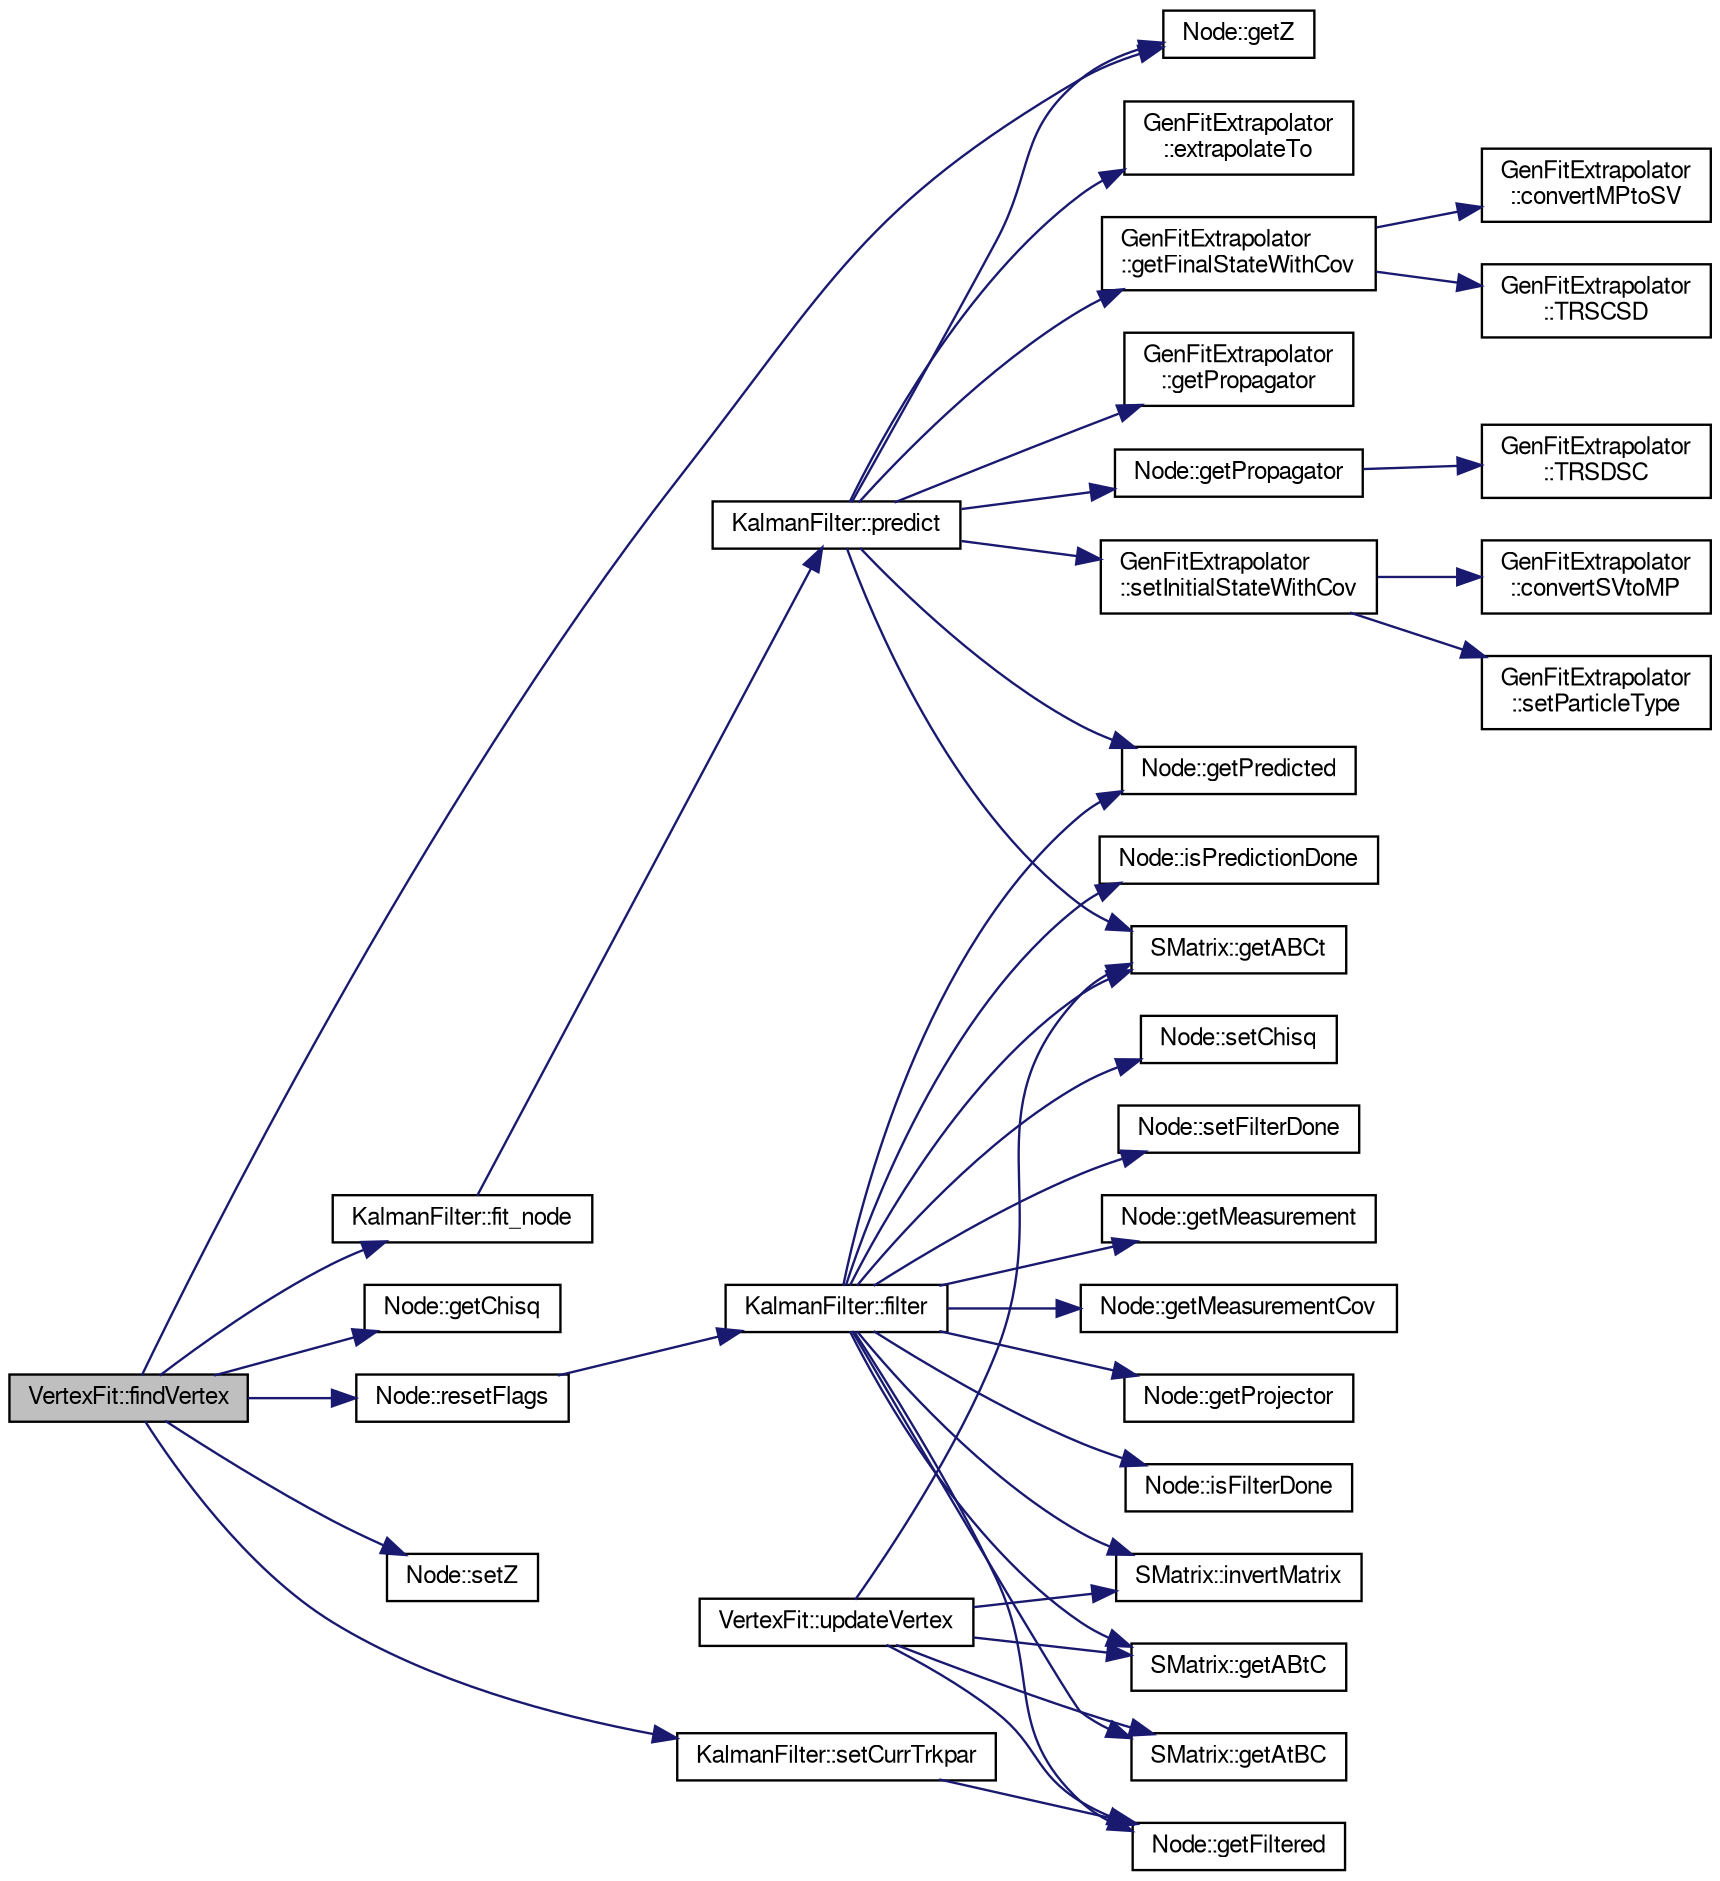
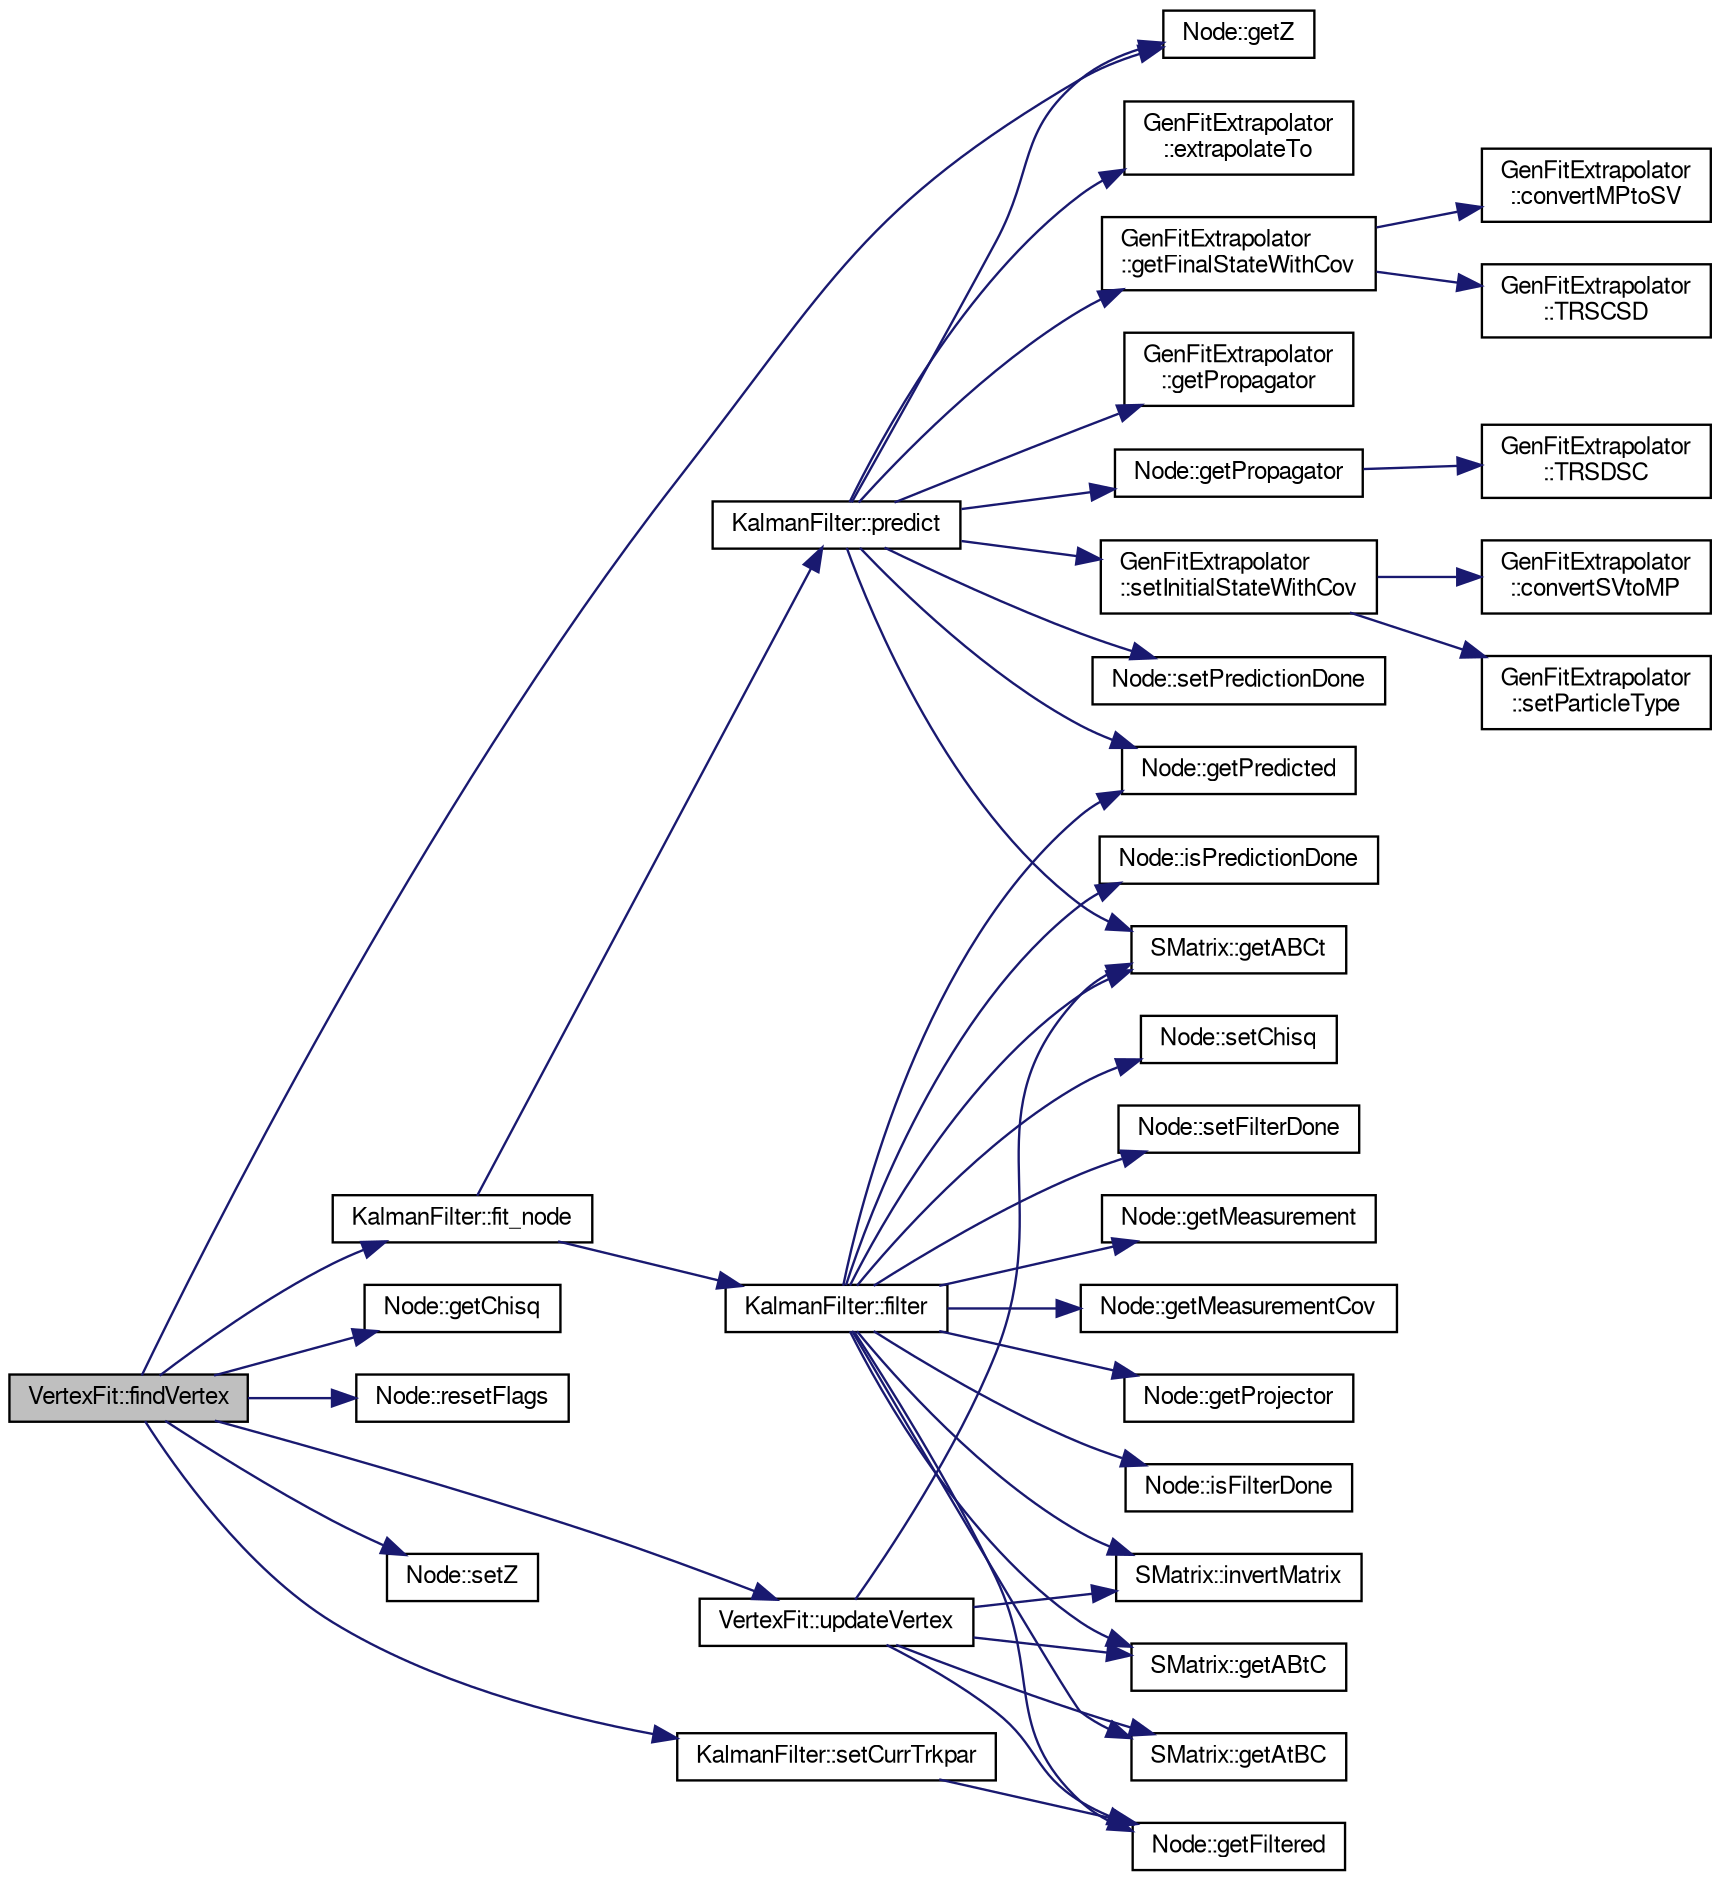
none -> (1239, 681)
(638, 1356) -> (638, 1261)
none -> (487, 1499)
